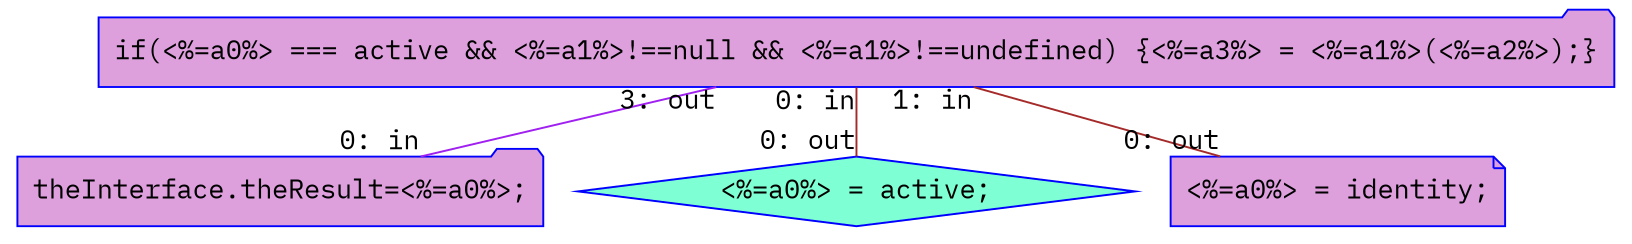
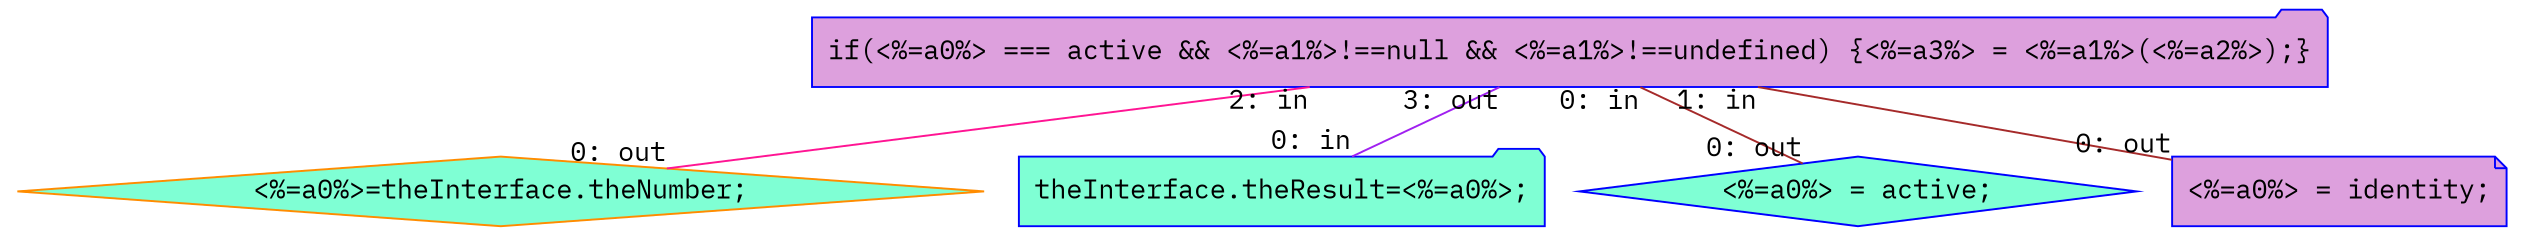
(280, 191) -> (1282, 191)
none -> (501, 191)
